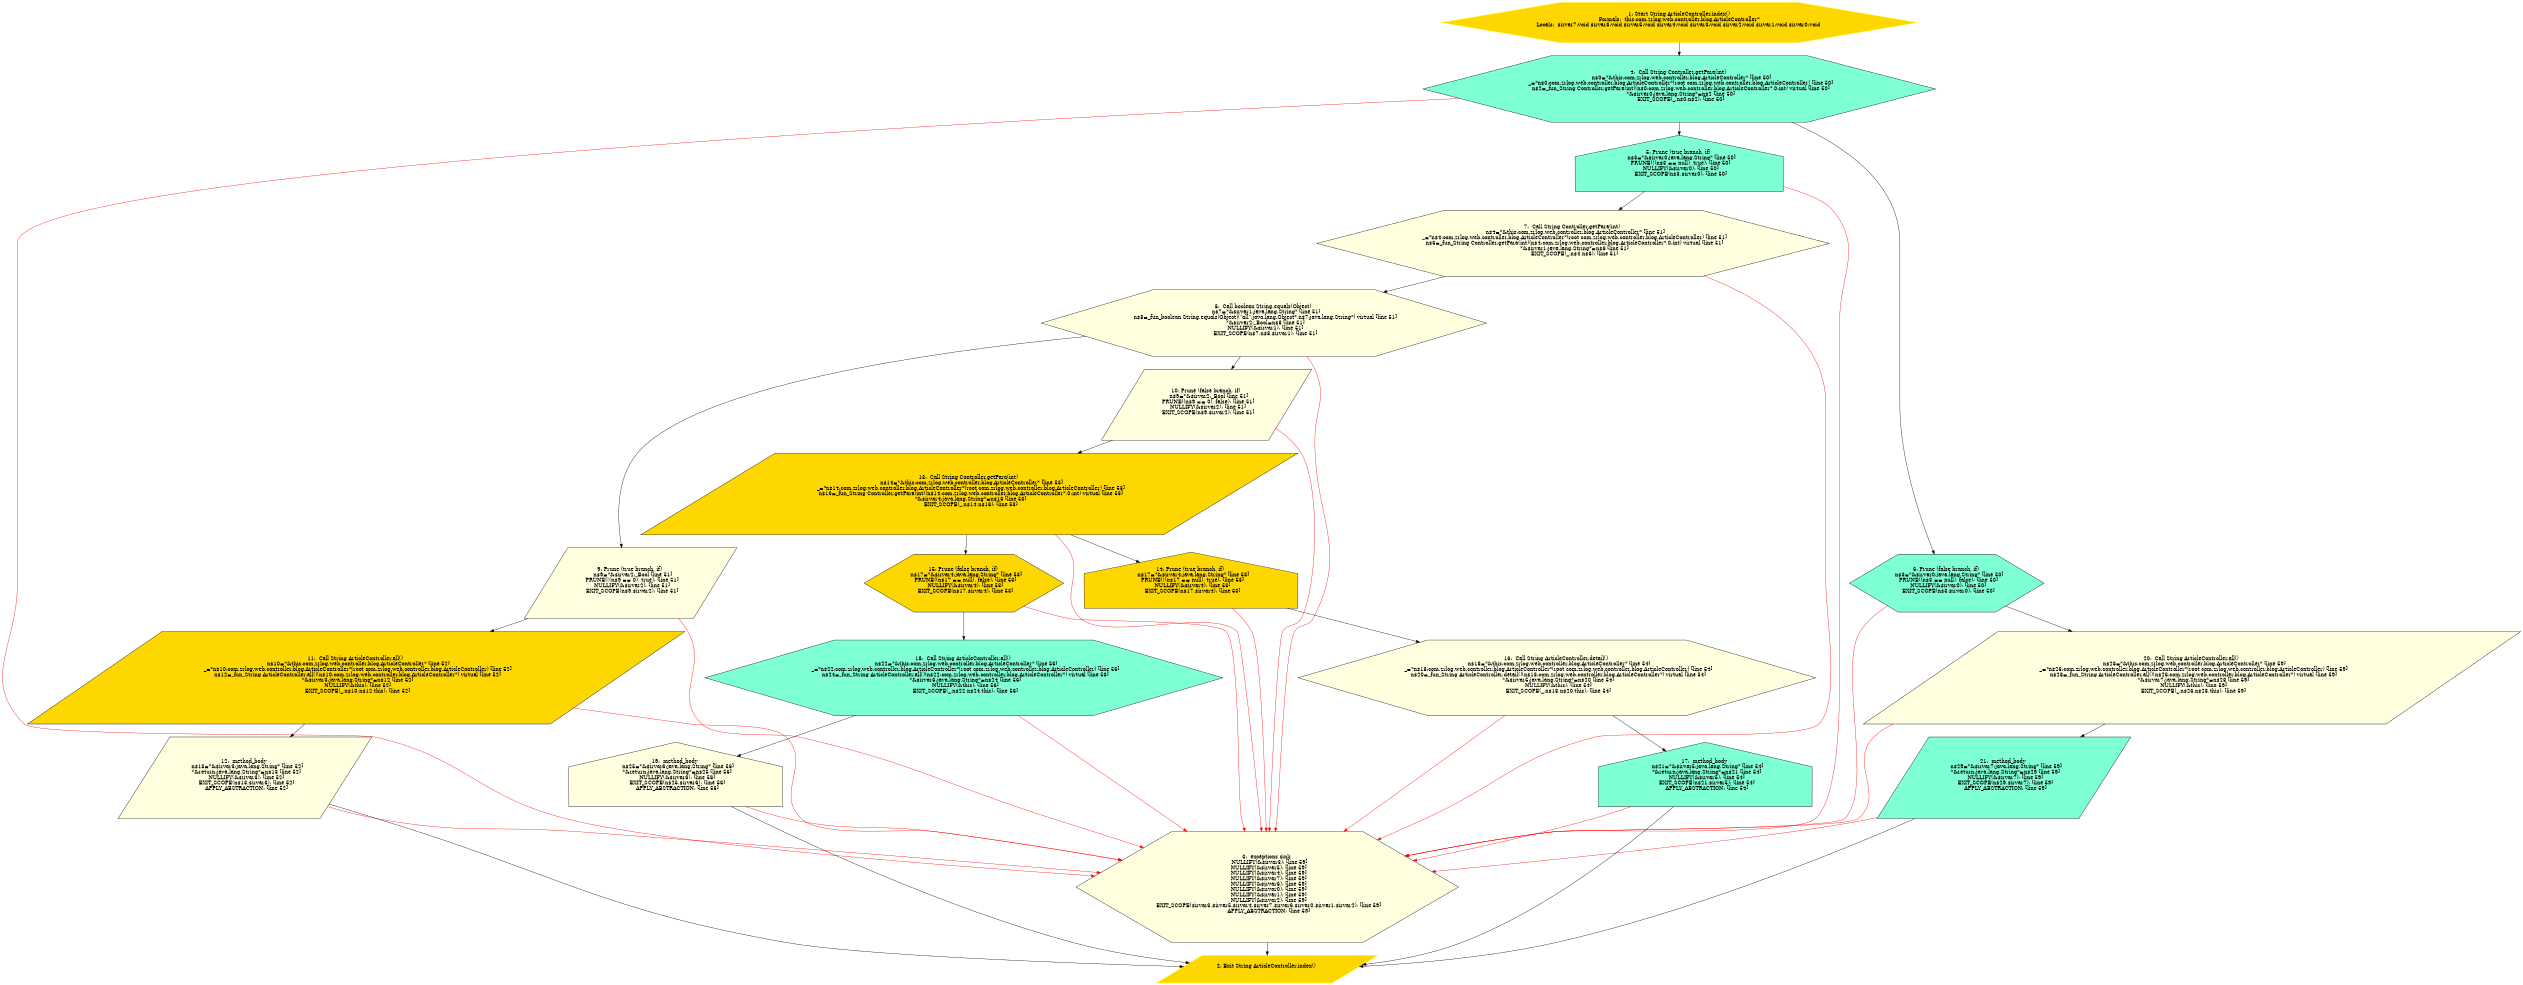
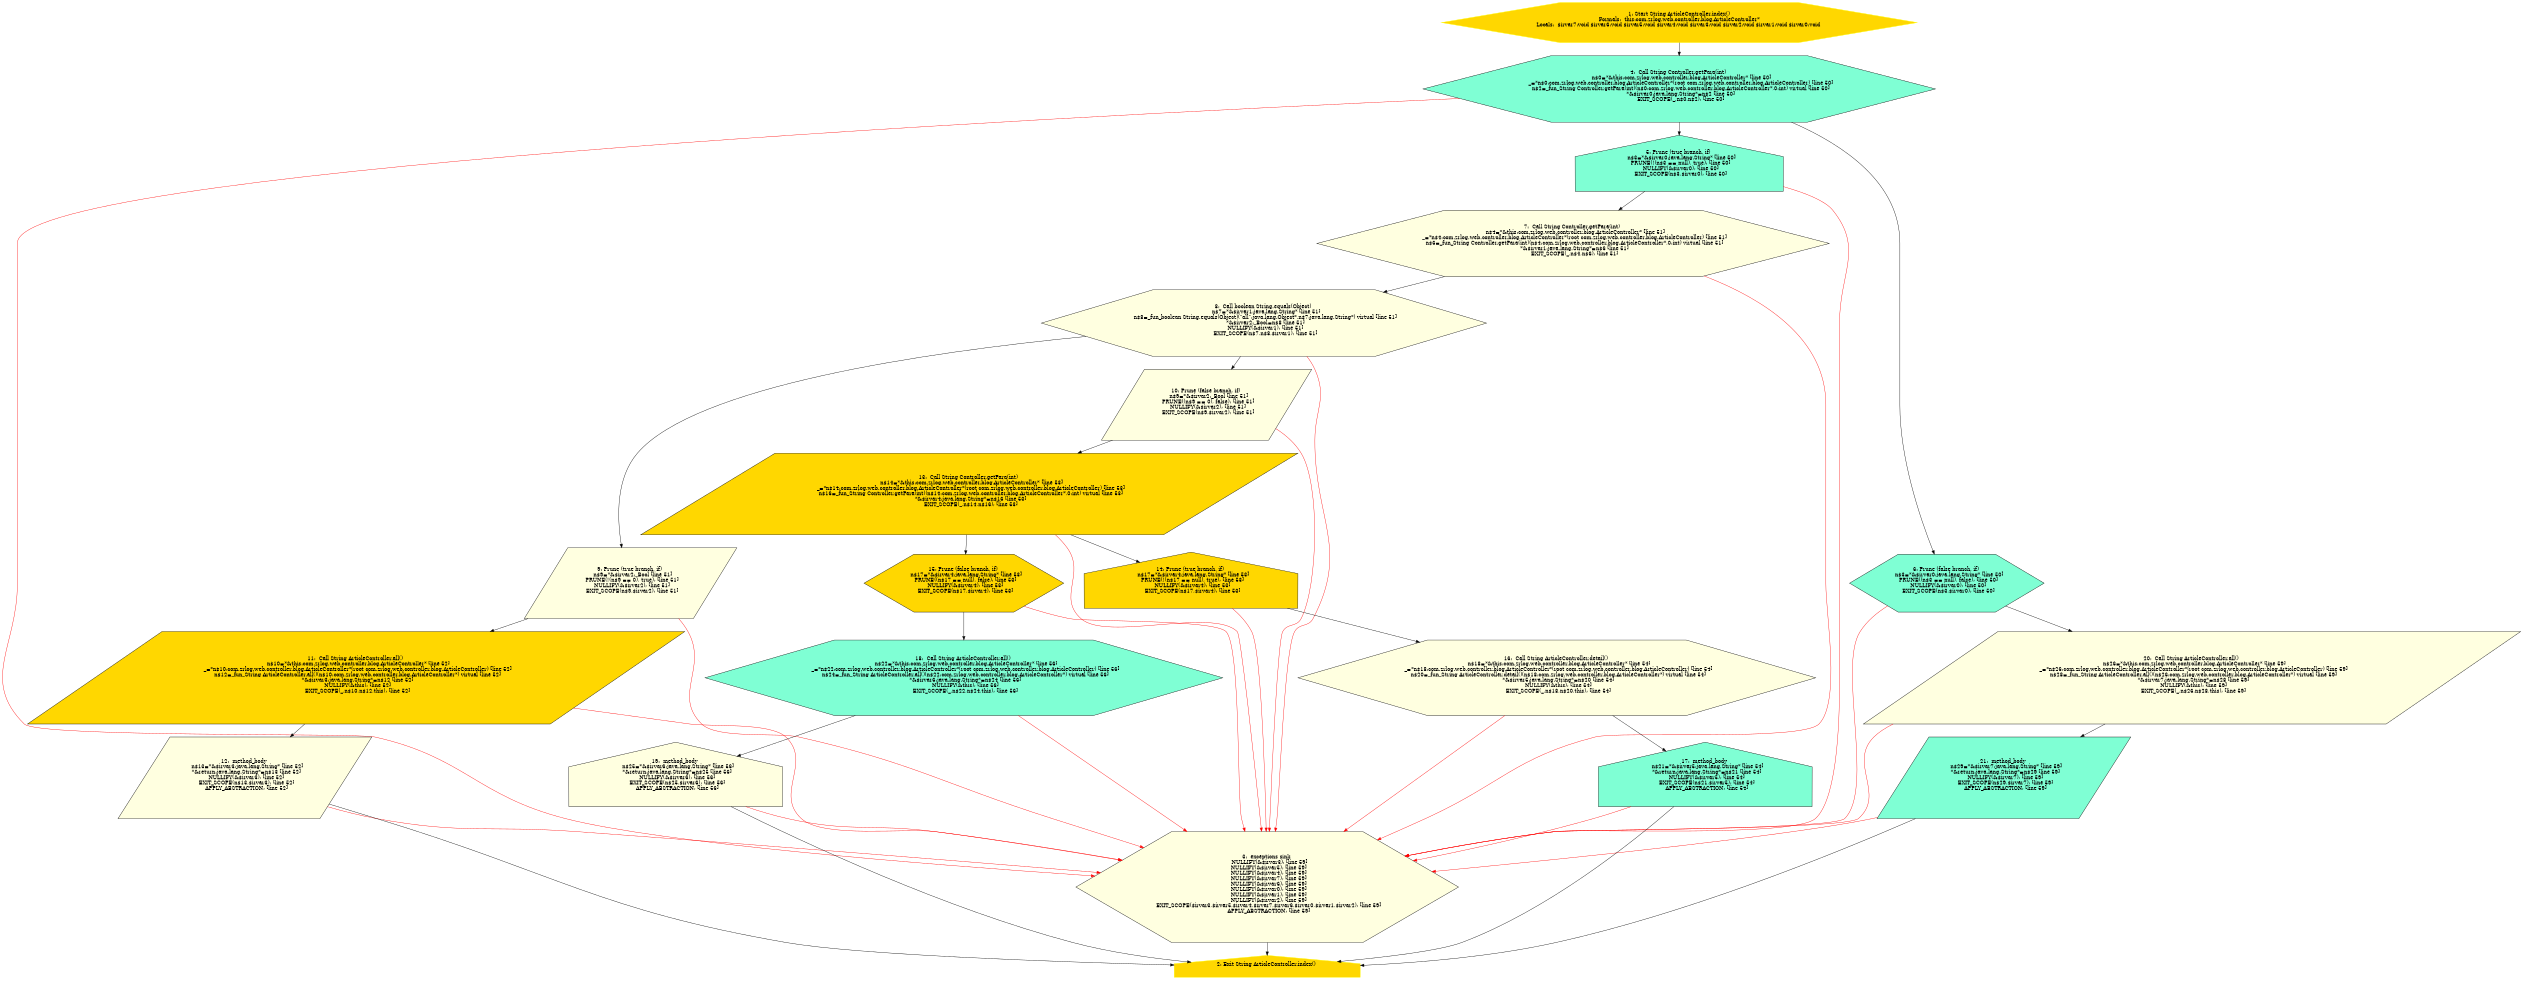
(1267, 969) -> (1267, 967)
